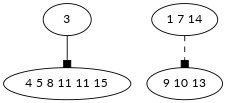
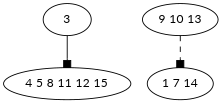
(185, 47) -> (180, 47)
(67, 84) -> (67, 84)
